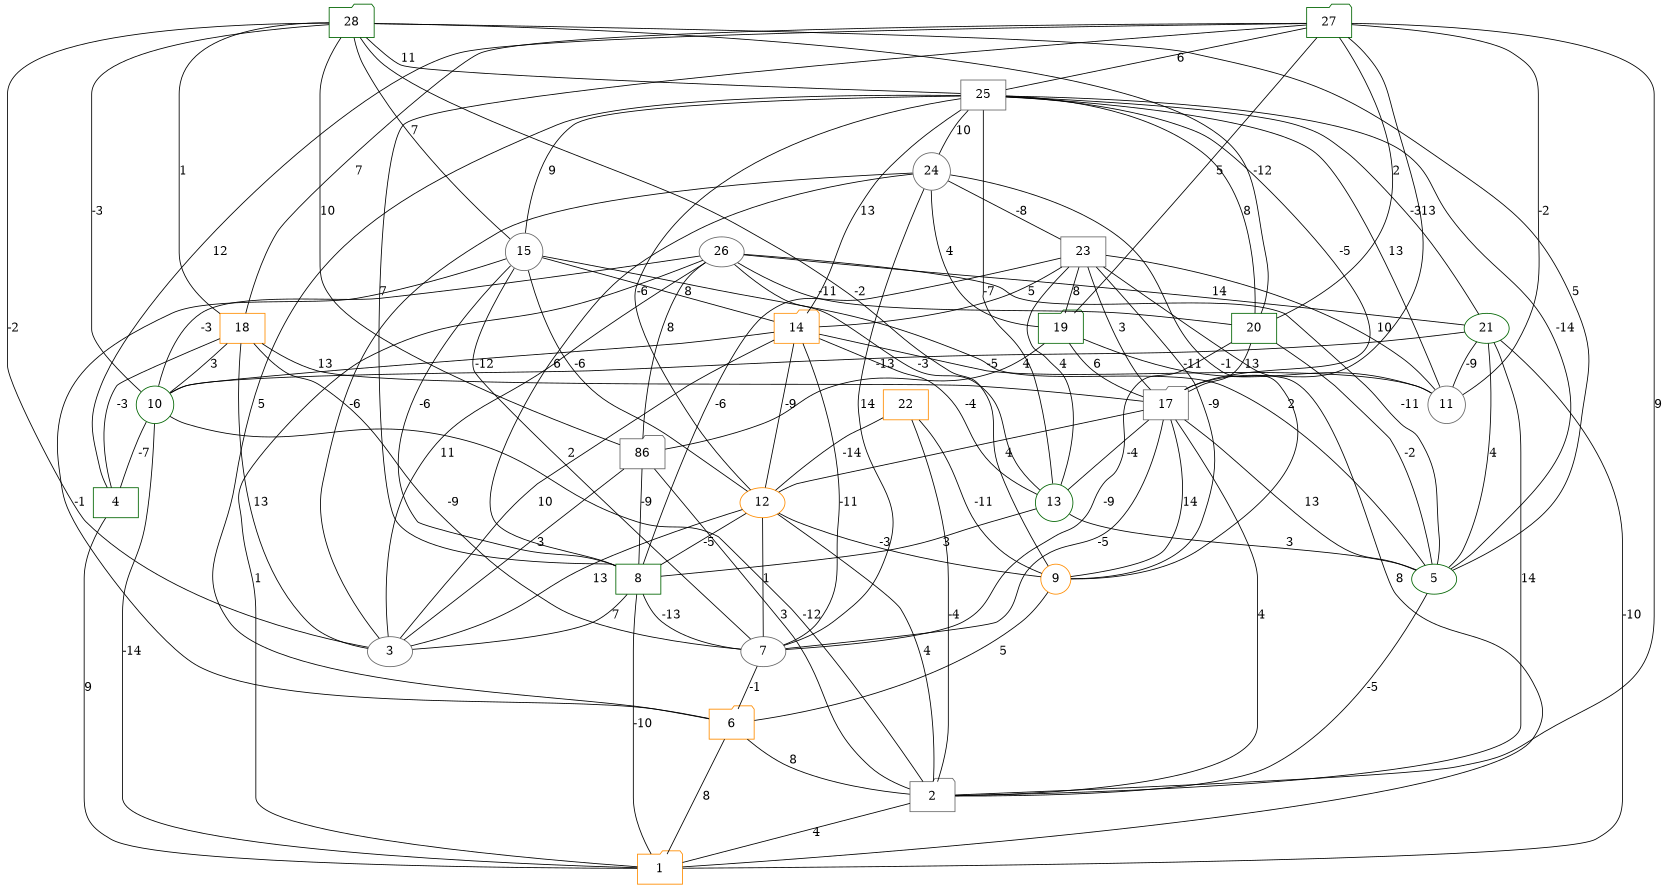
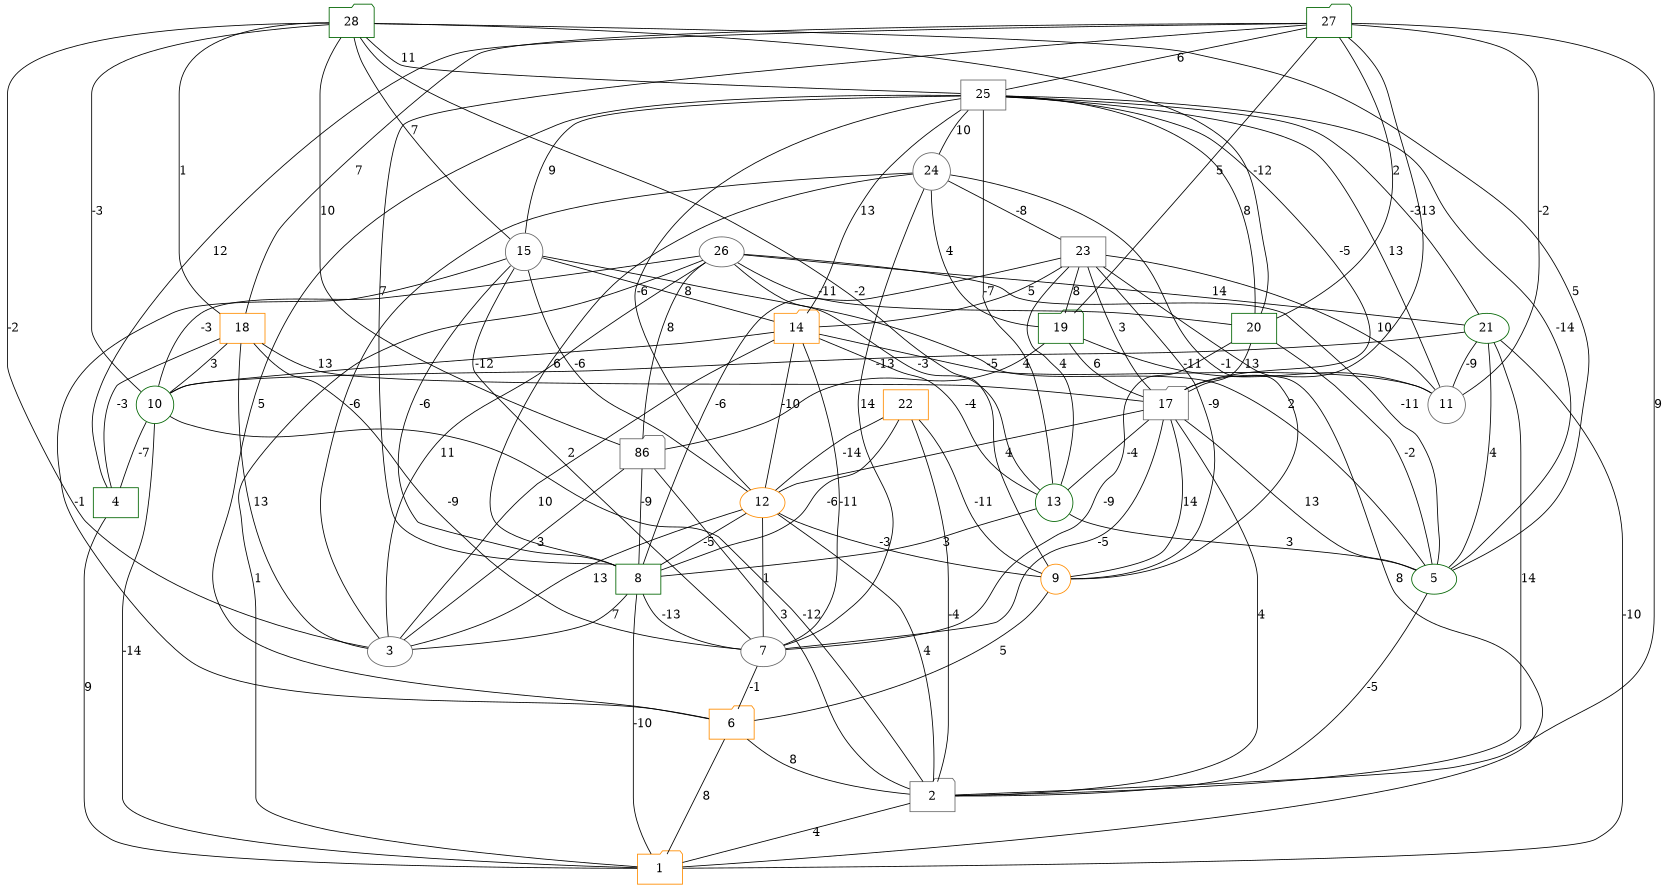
(791, 405) -> (791, 405)
none -> (802, 513)
